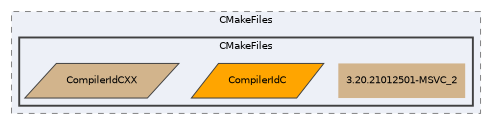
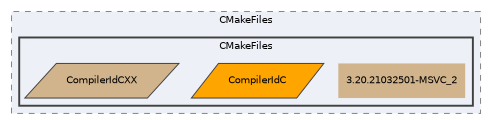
(402, 81) -> (402, 81)
